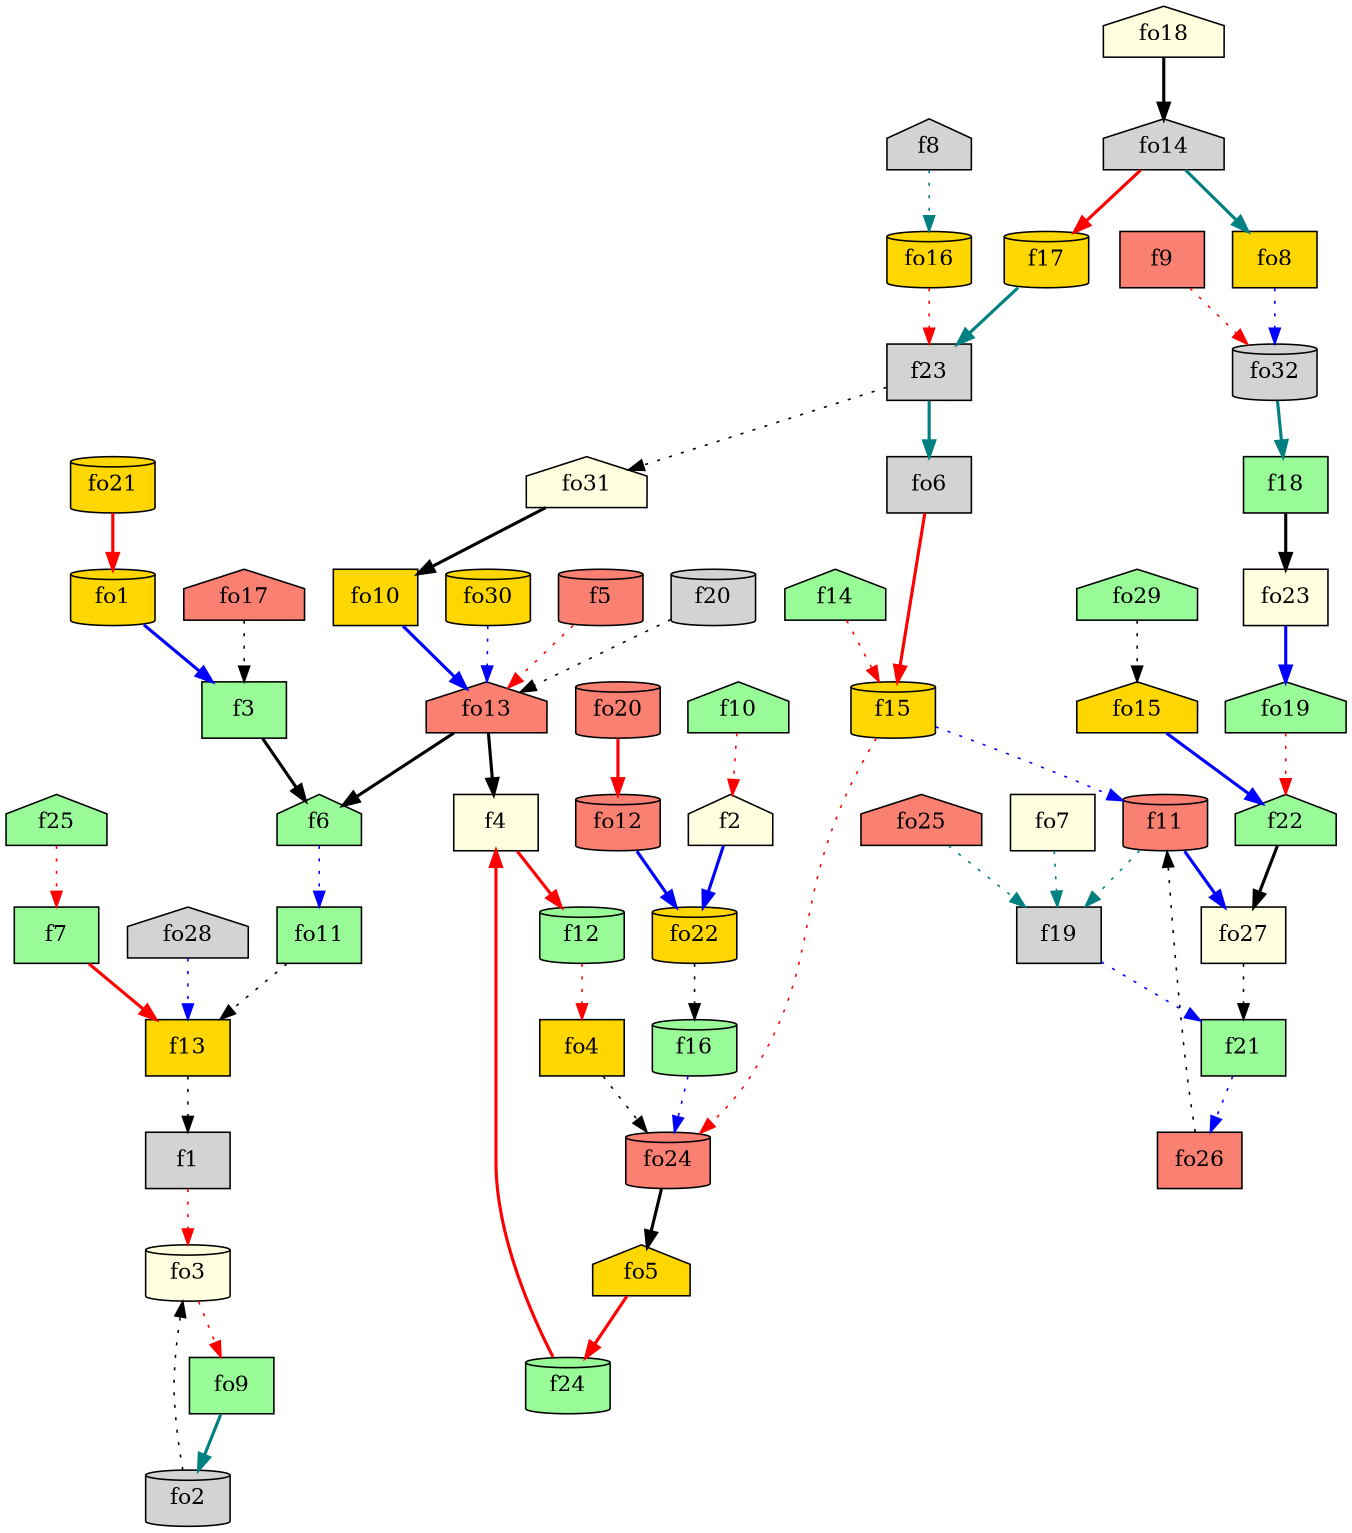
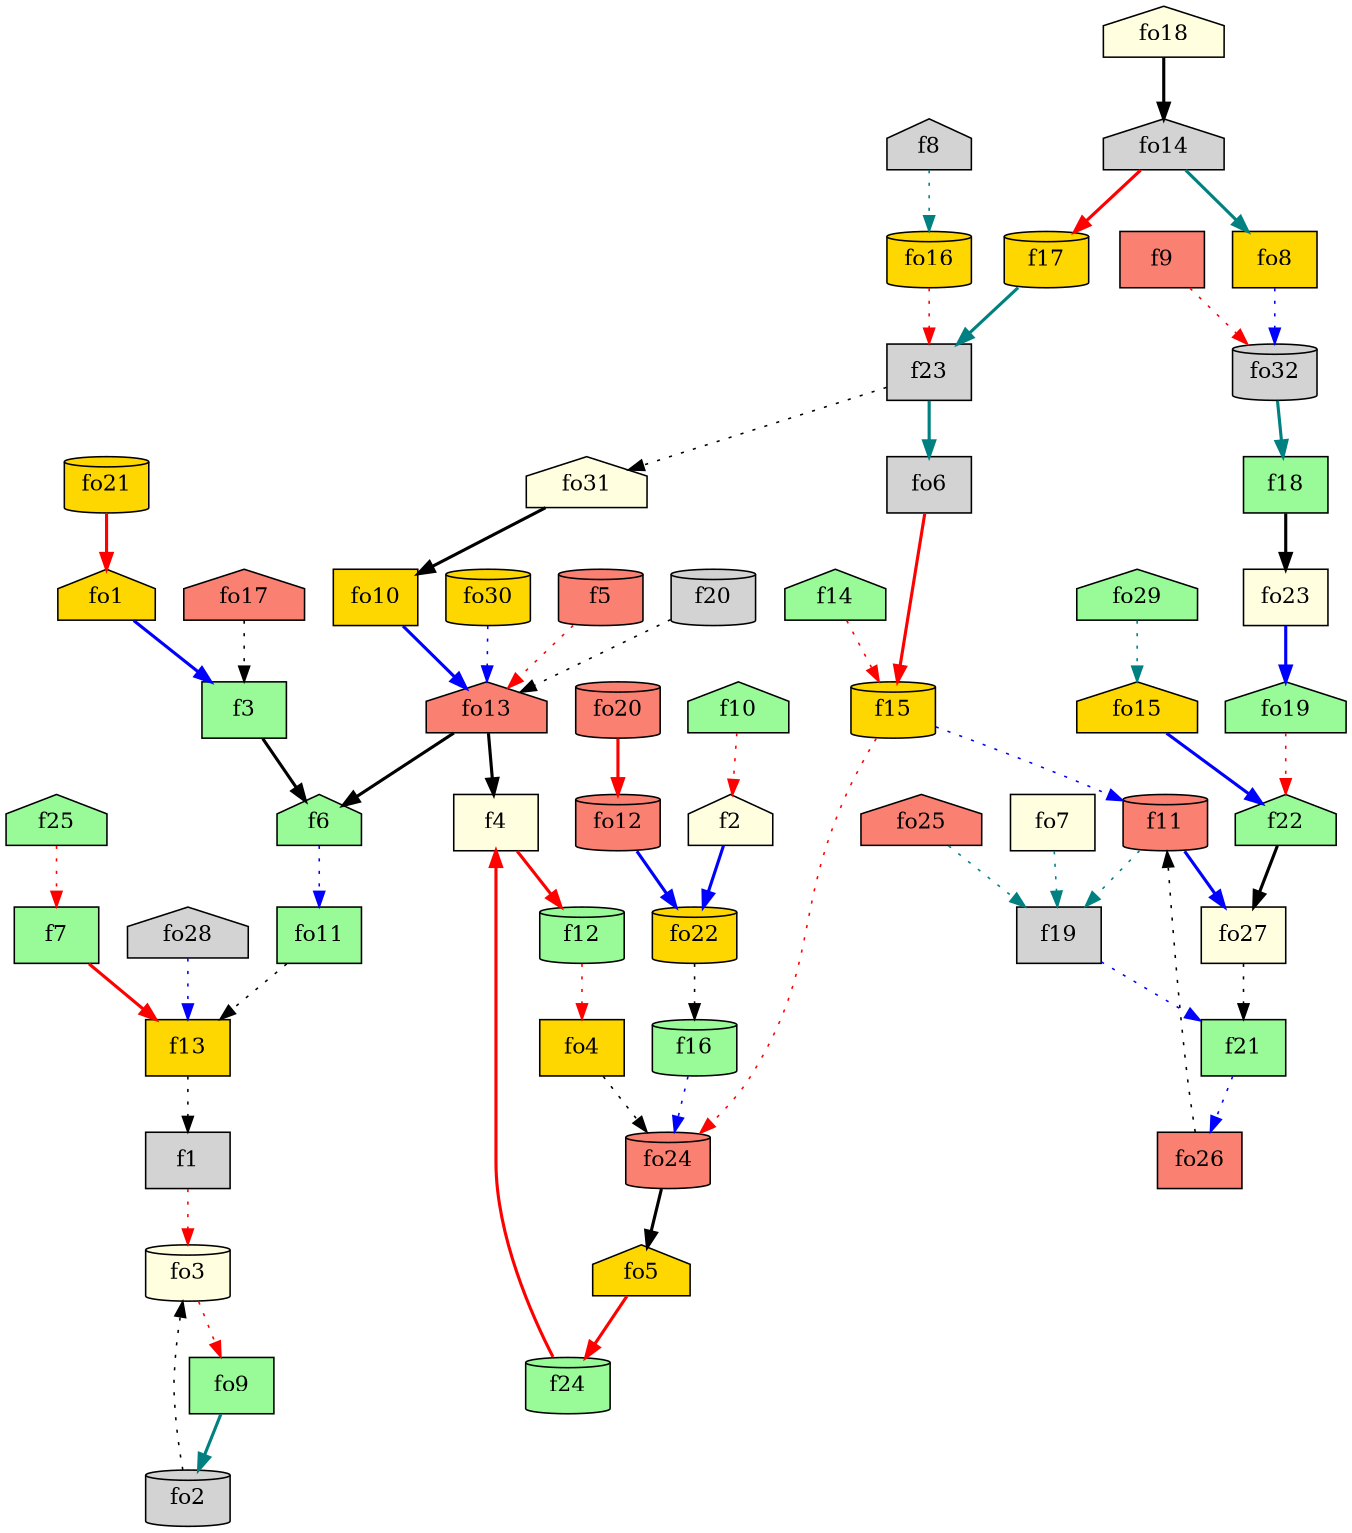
(113, 597) -> (107, 597)
(1137, 643) -> (1137, 643)
